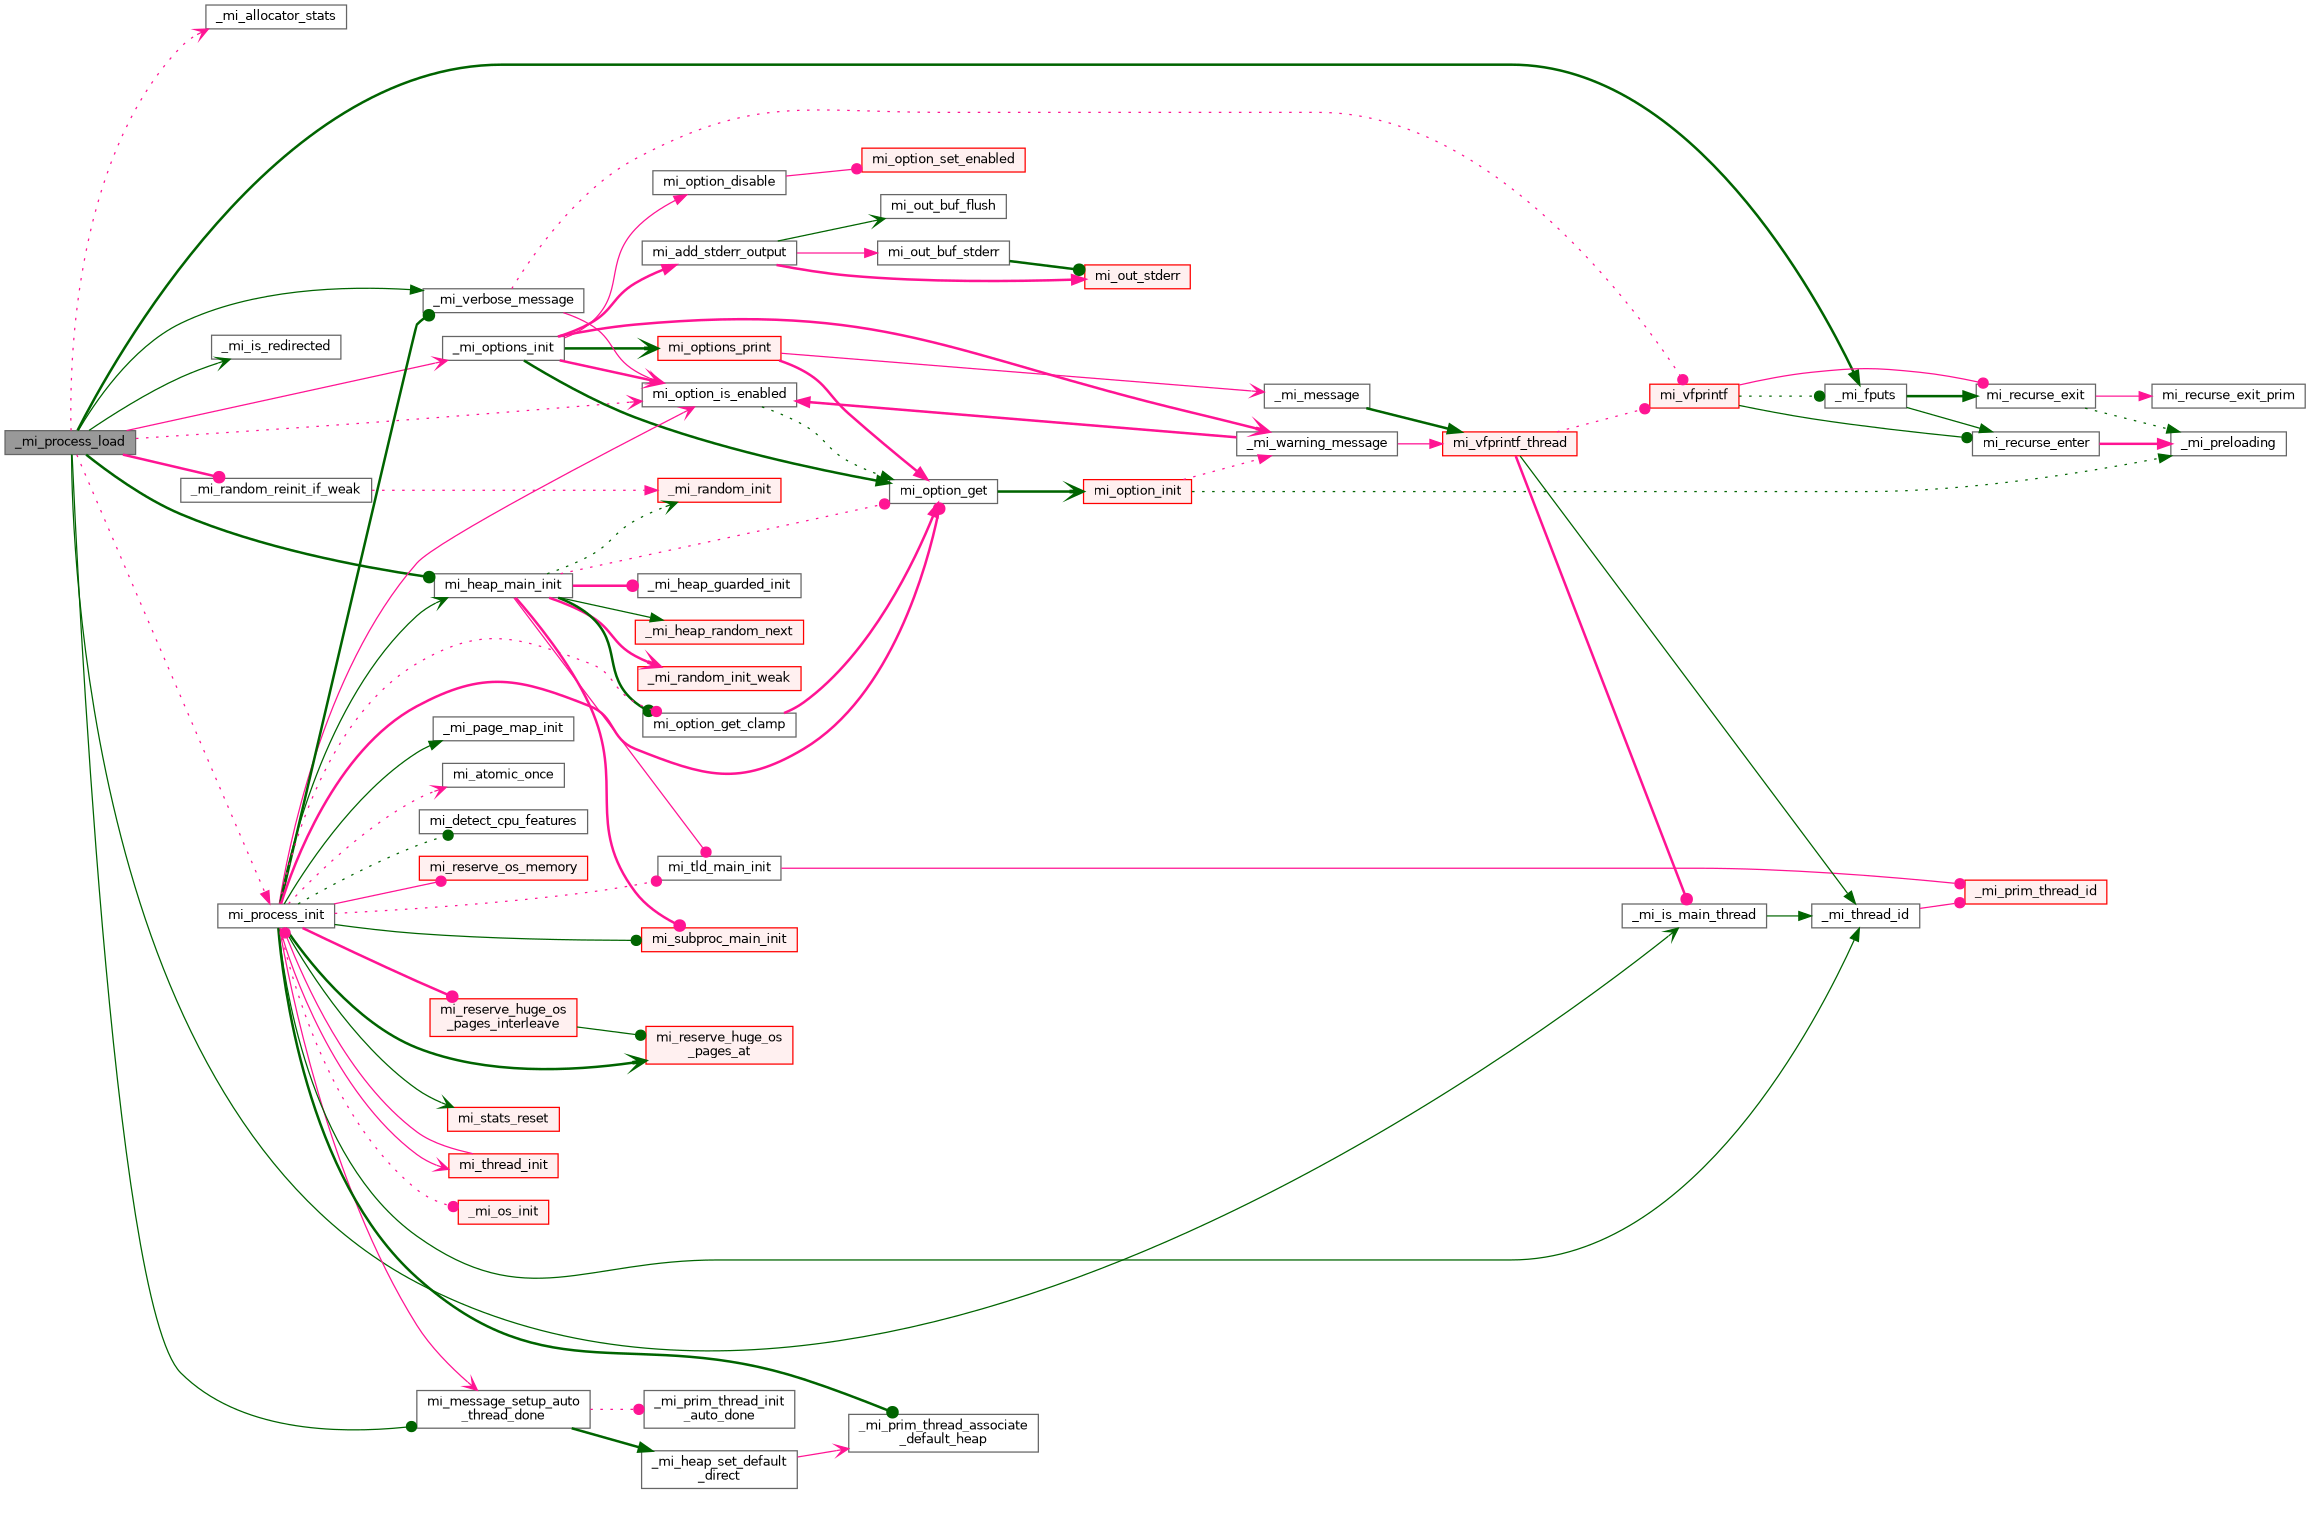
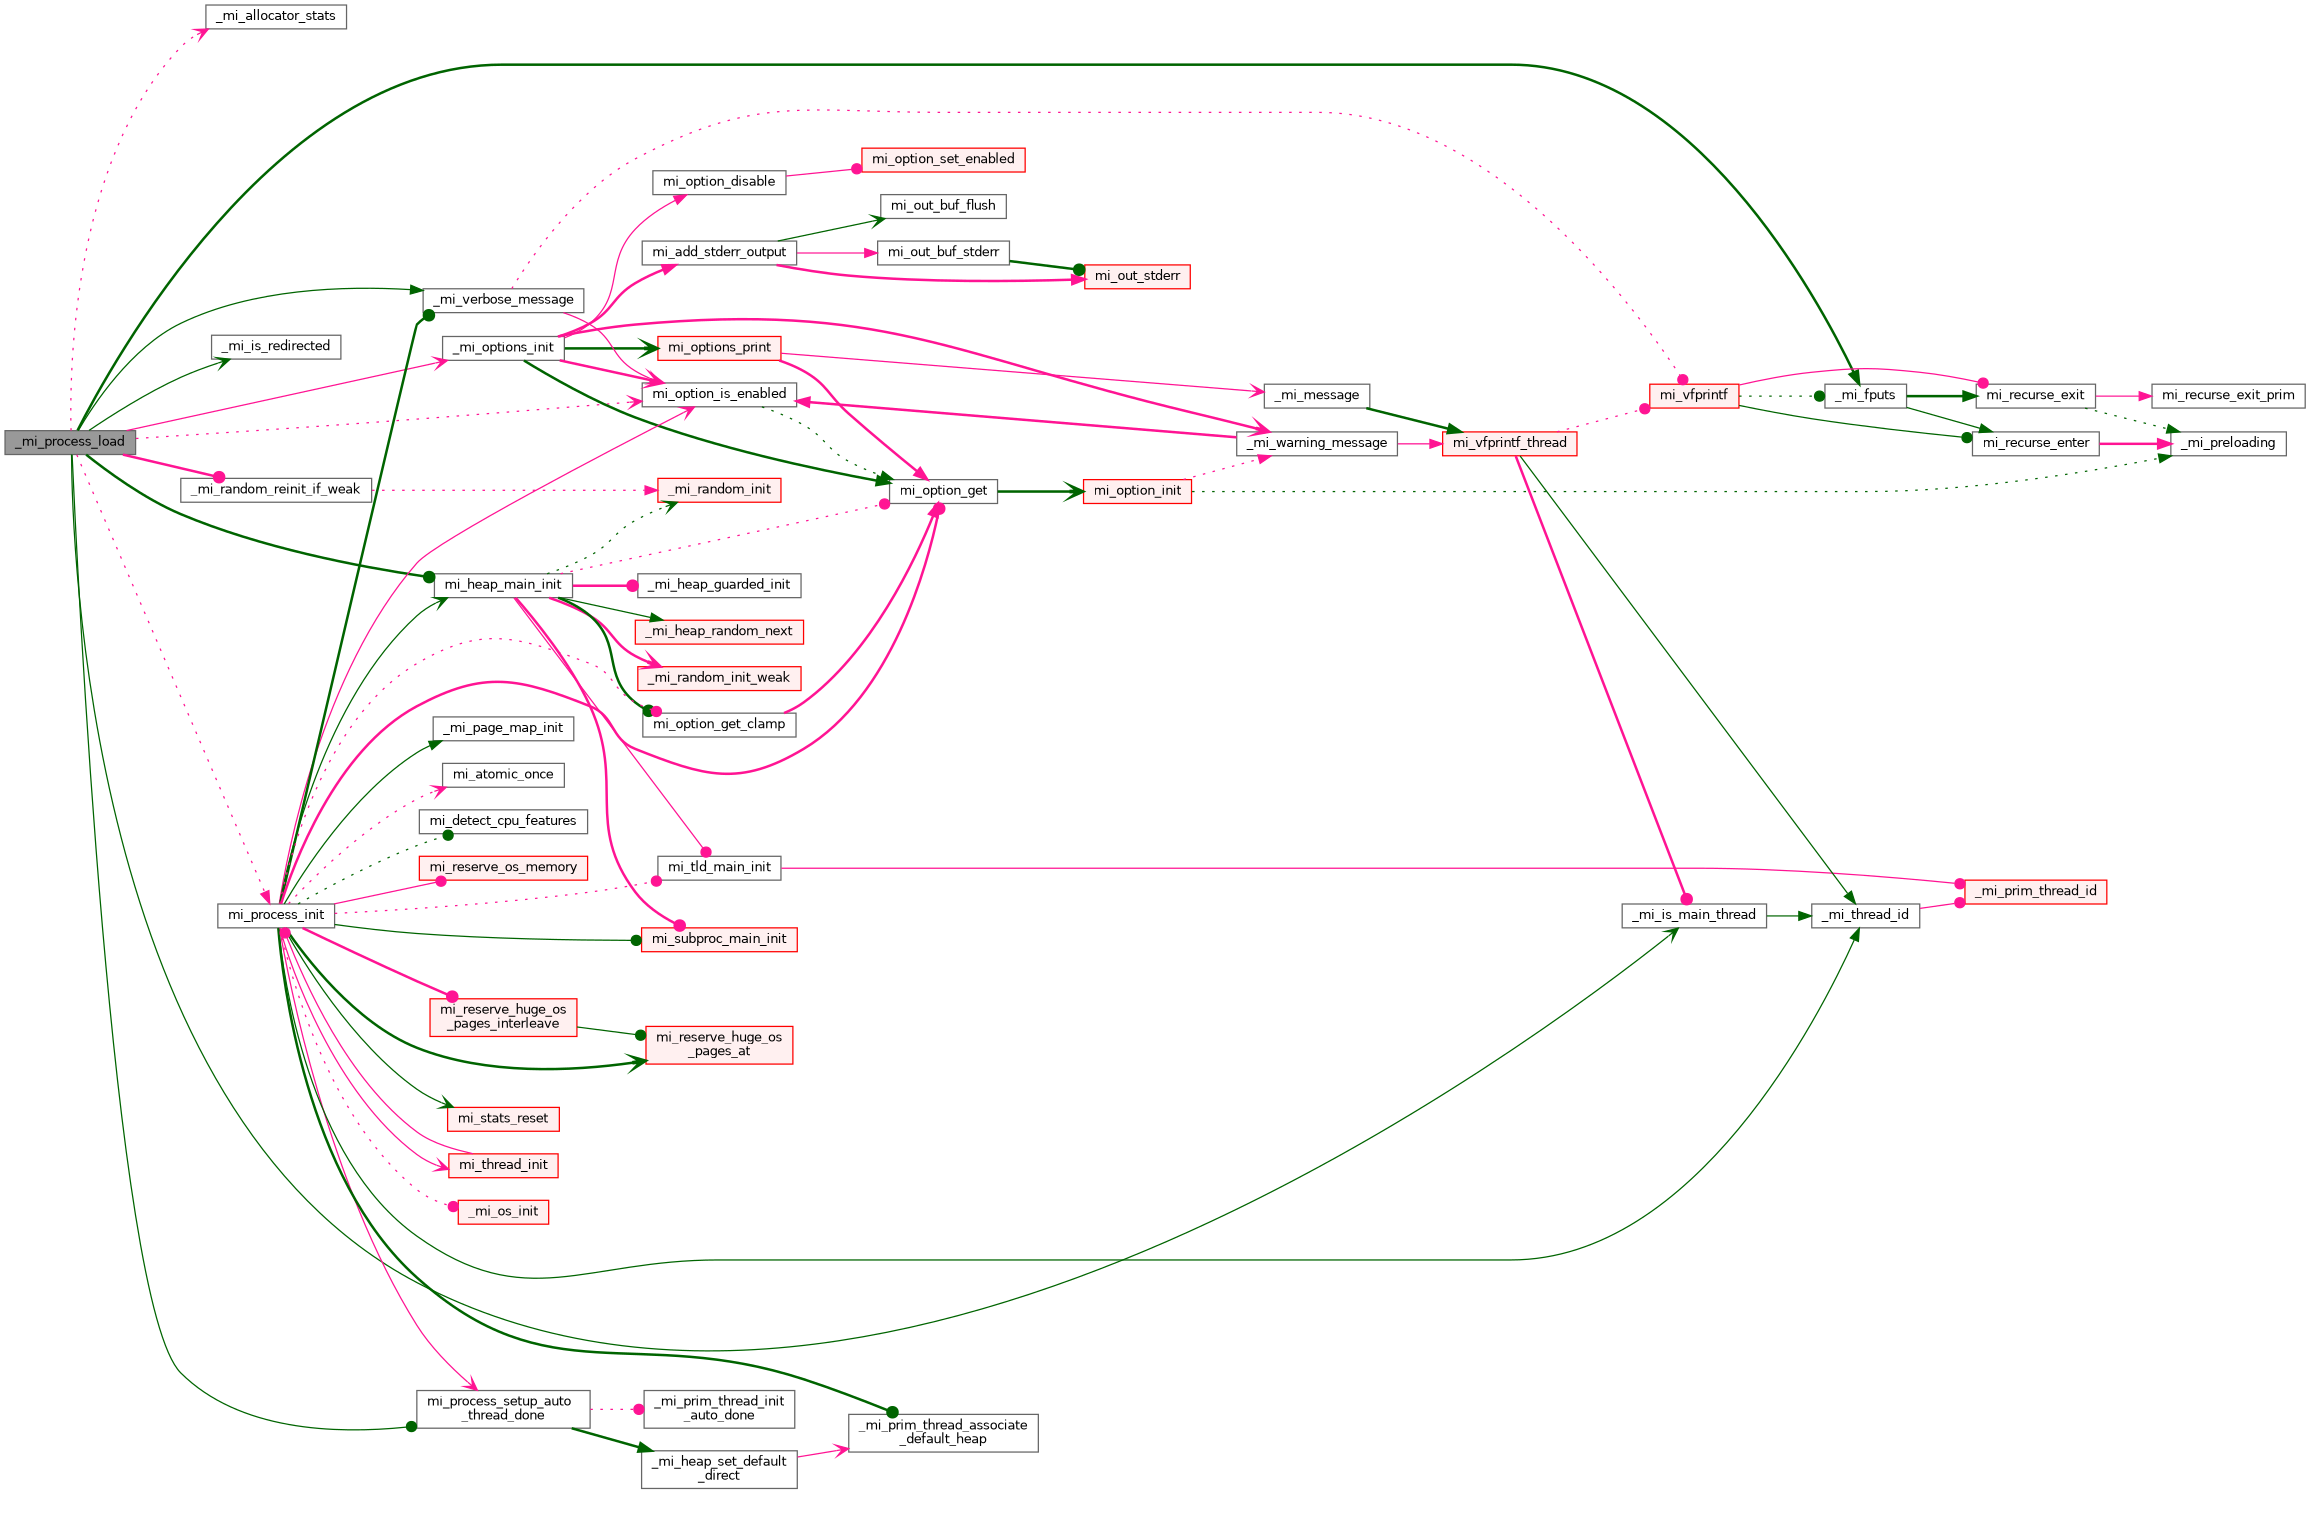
(503, 1409) -> (503, 1409)
